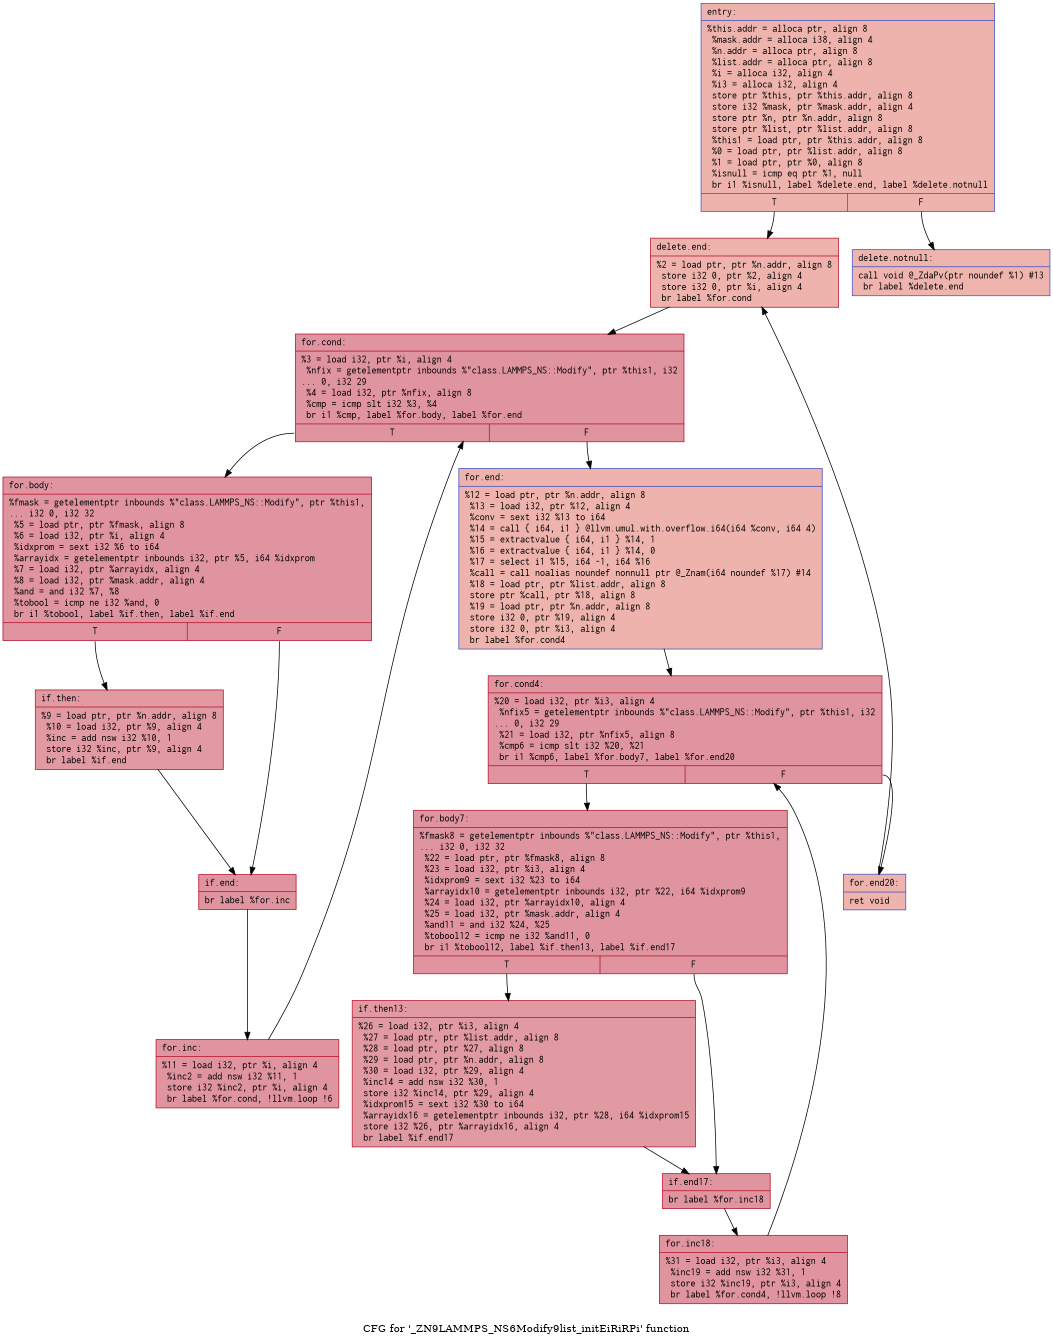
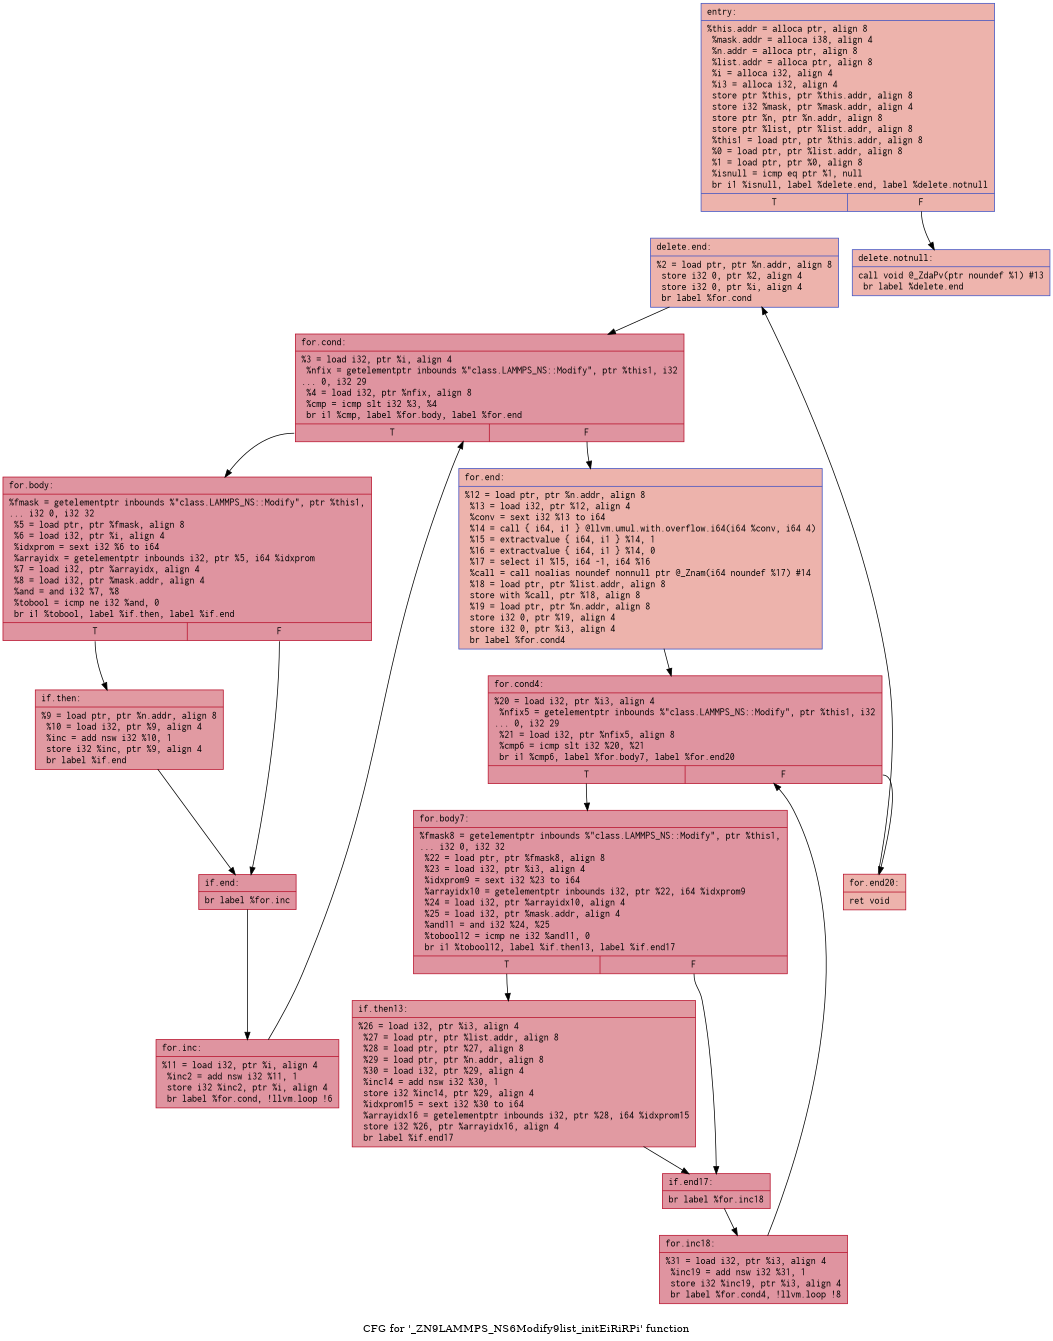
(773, 222) -> none
(745, 273) -> (745, 273)
(550, 595) -> (553, 595)
(875, 892) -> (875, 892)
